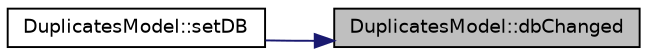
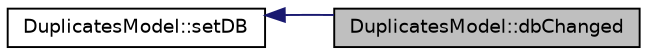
(290, 41) -> (310, 15)
